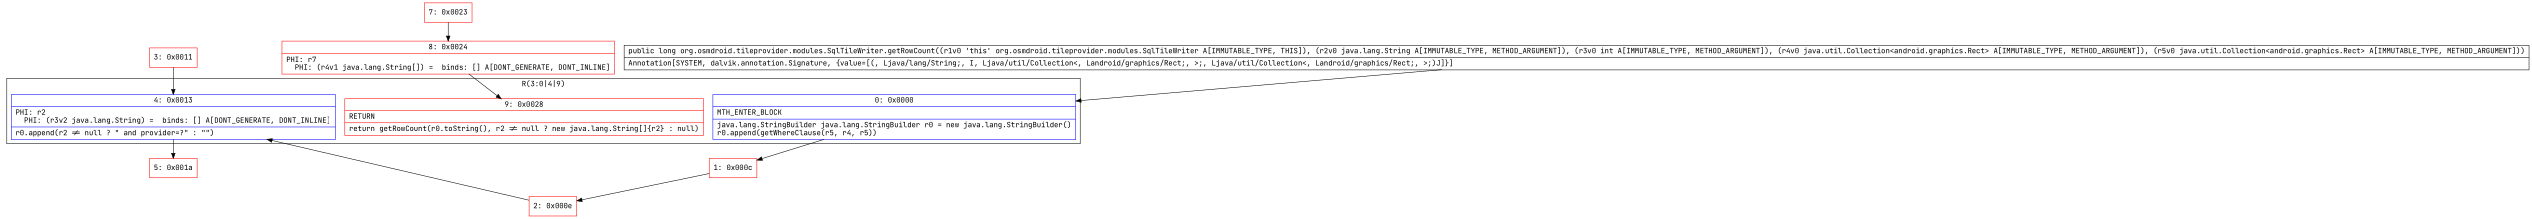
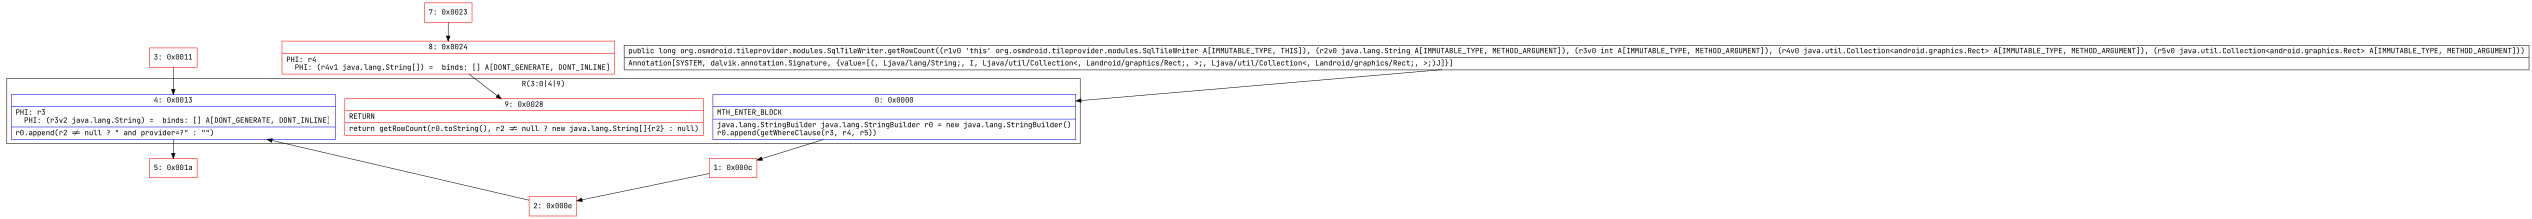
(304, 60) -> (304, 60)
(33, 113) -> (33, 113)
(797, 133) -> (797, 133)
